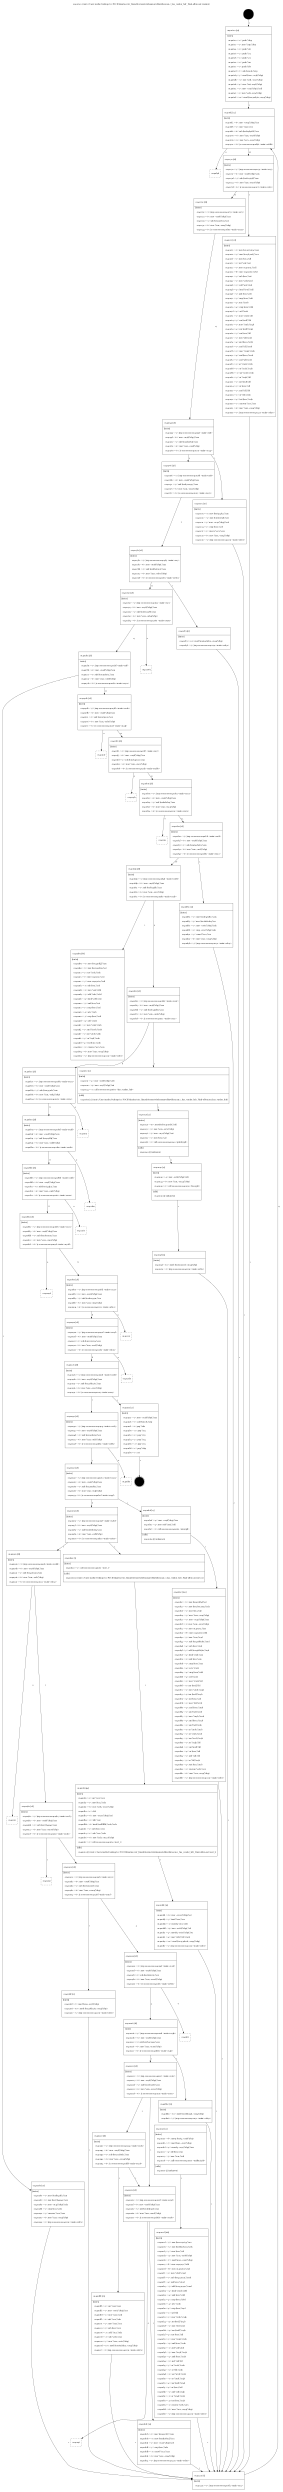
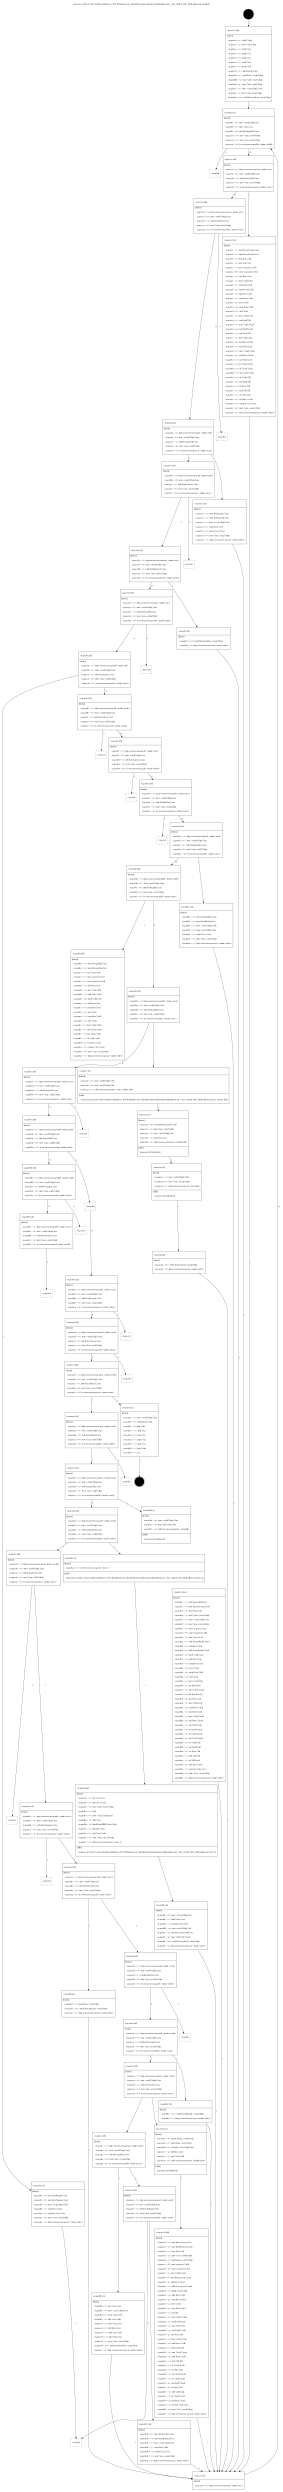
none -> (222, 437)
none -> (189, 564)
(69, 1262) -> (91, 1242)
(210, 1558) -> none
(150, 2141) -> (154, 2111)
(40, 2410) -> (72, 2331)
